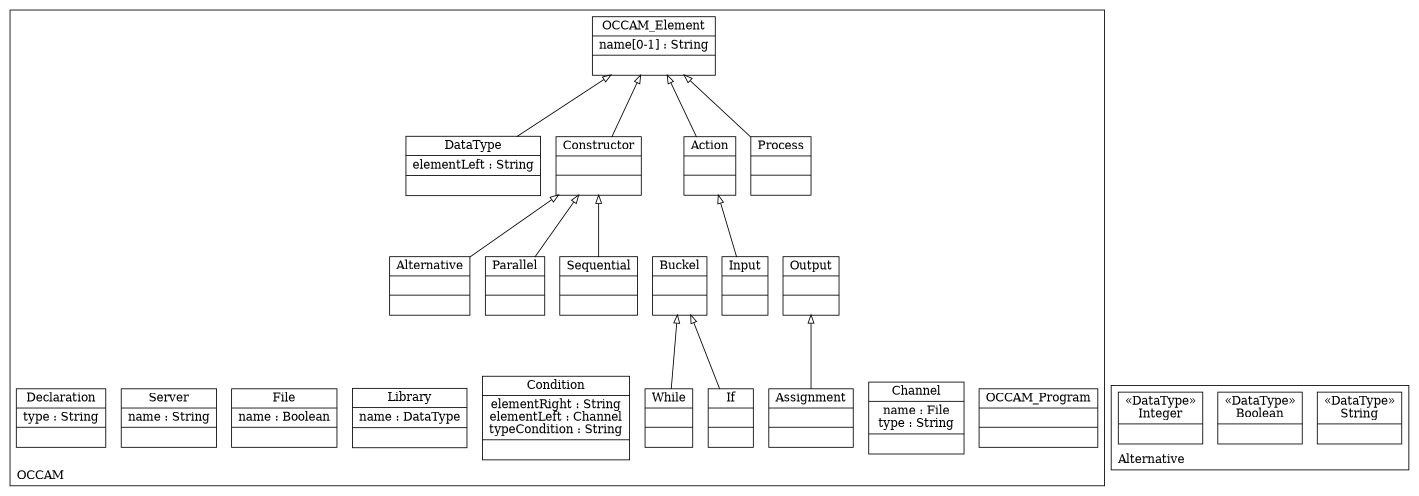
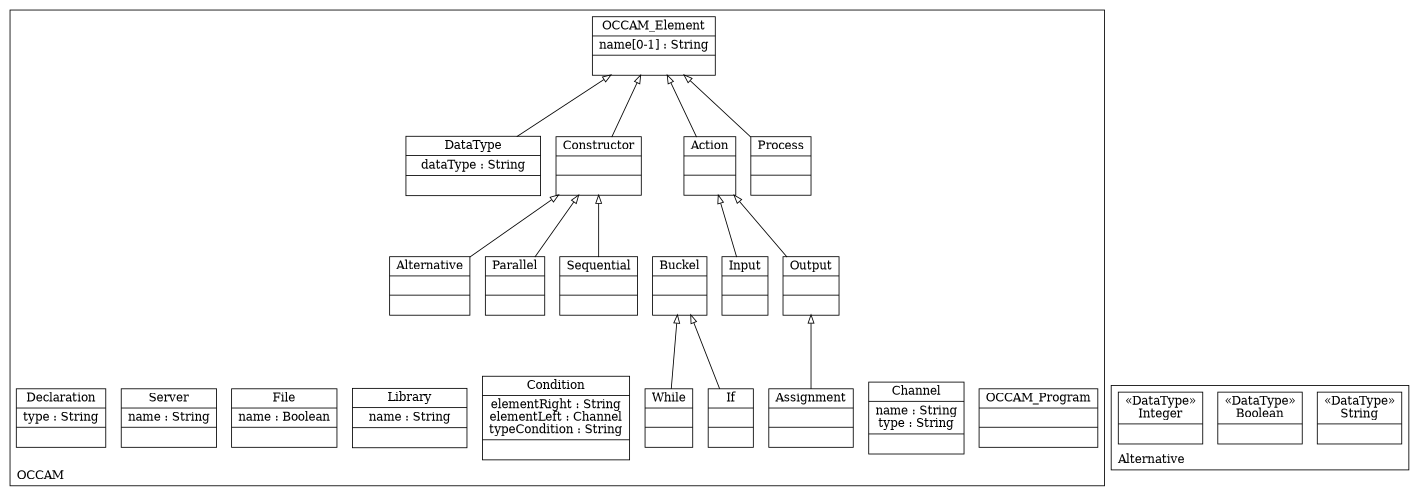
(473, 165) -> (473, 165)
none -> (763, 229)
(916, 411) -> (916, 411)
(410, 417) -> (410, 417)
